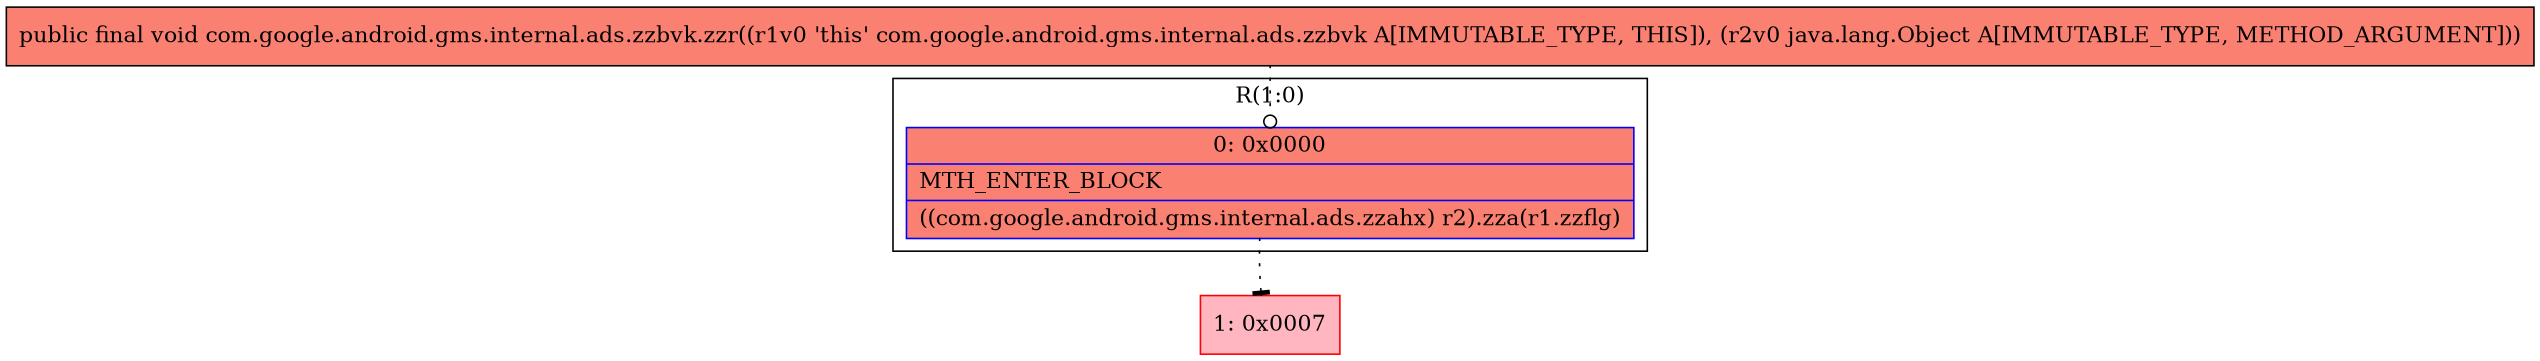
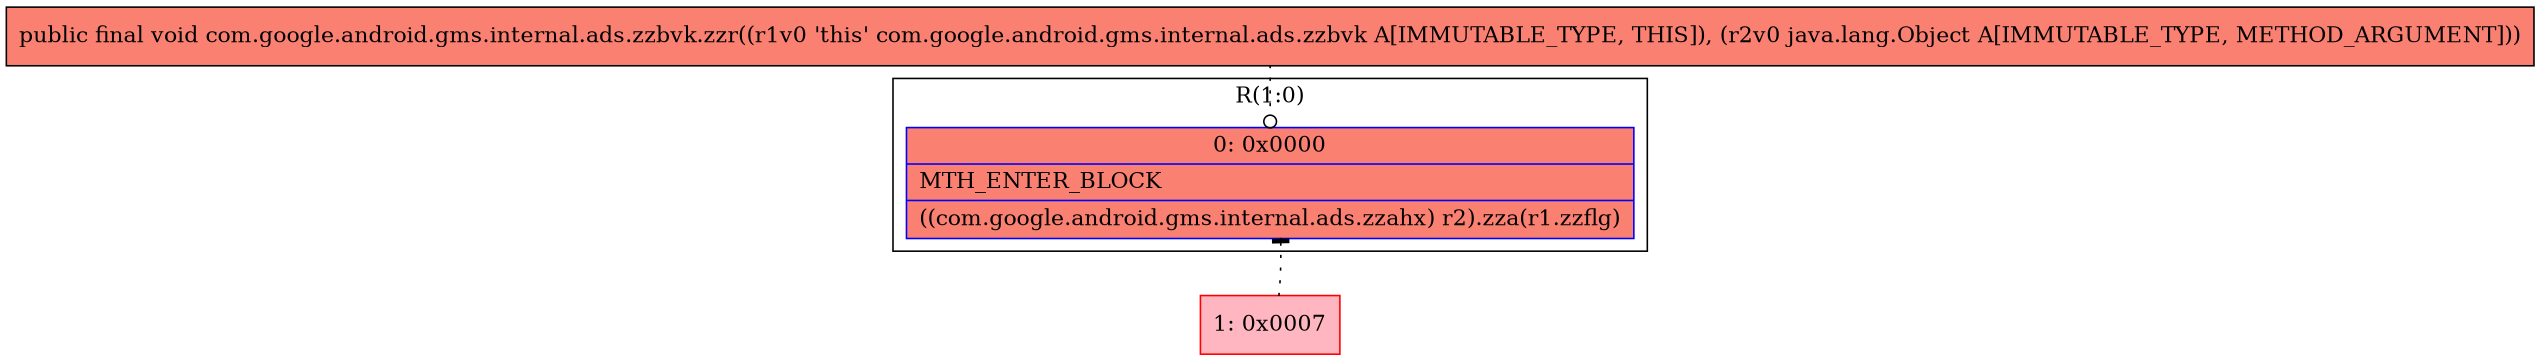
(1260, 263) -> (1281, 271)
